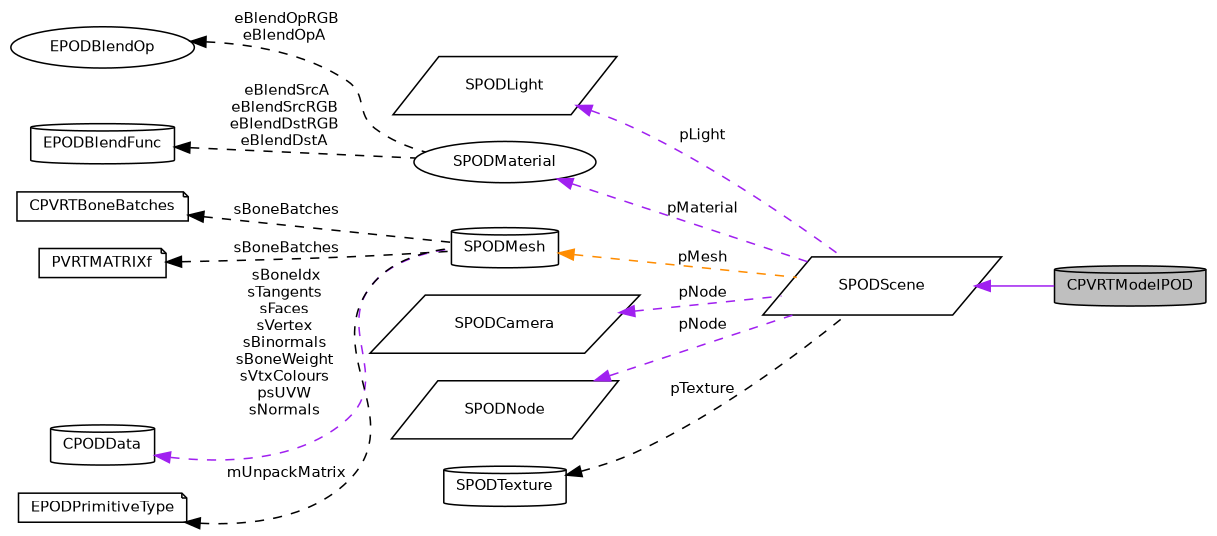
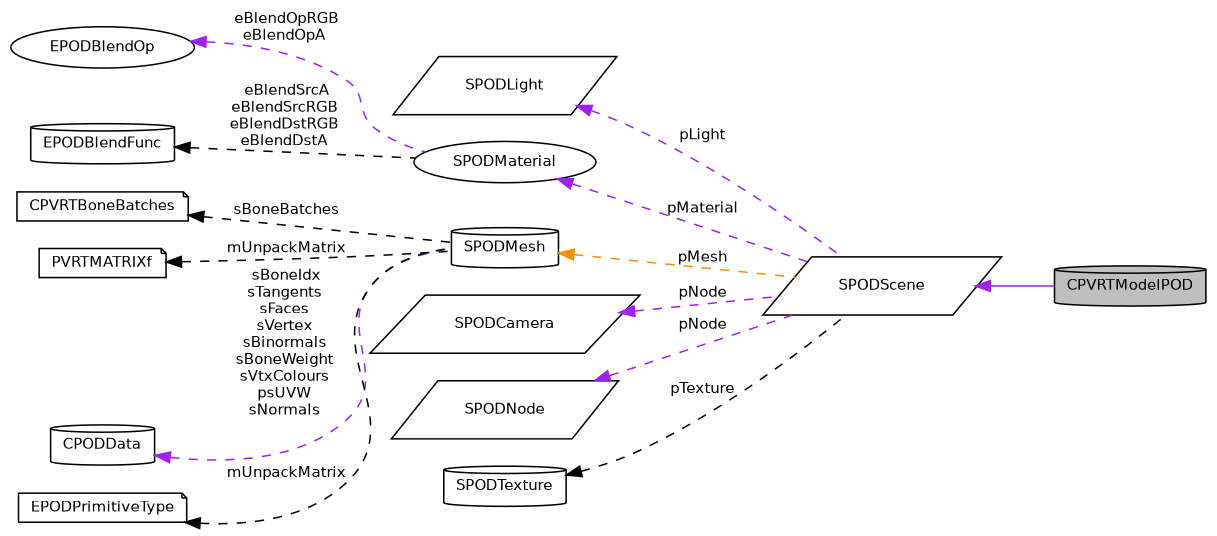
(332, 72) -> (332, 72)
(285, 248) -> (285, 248)
